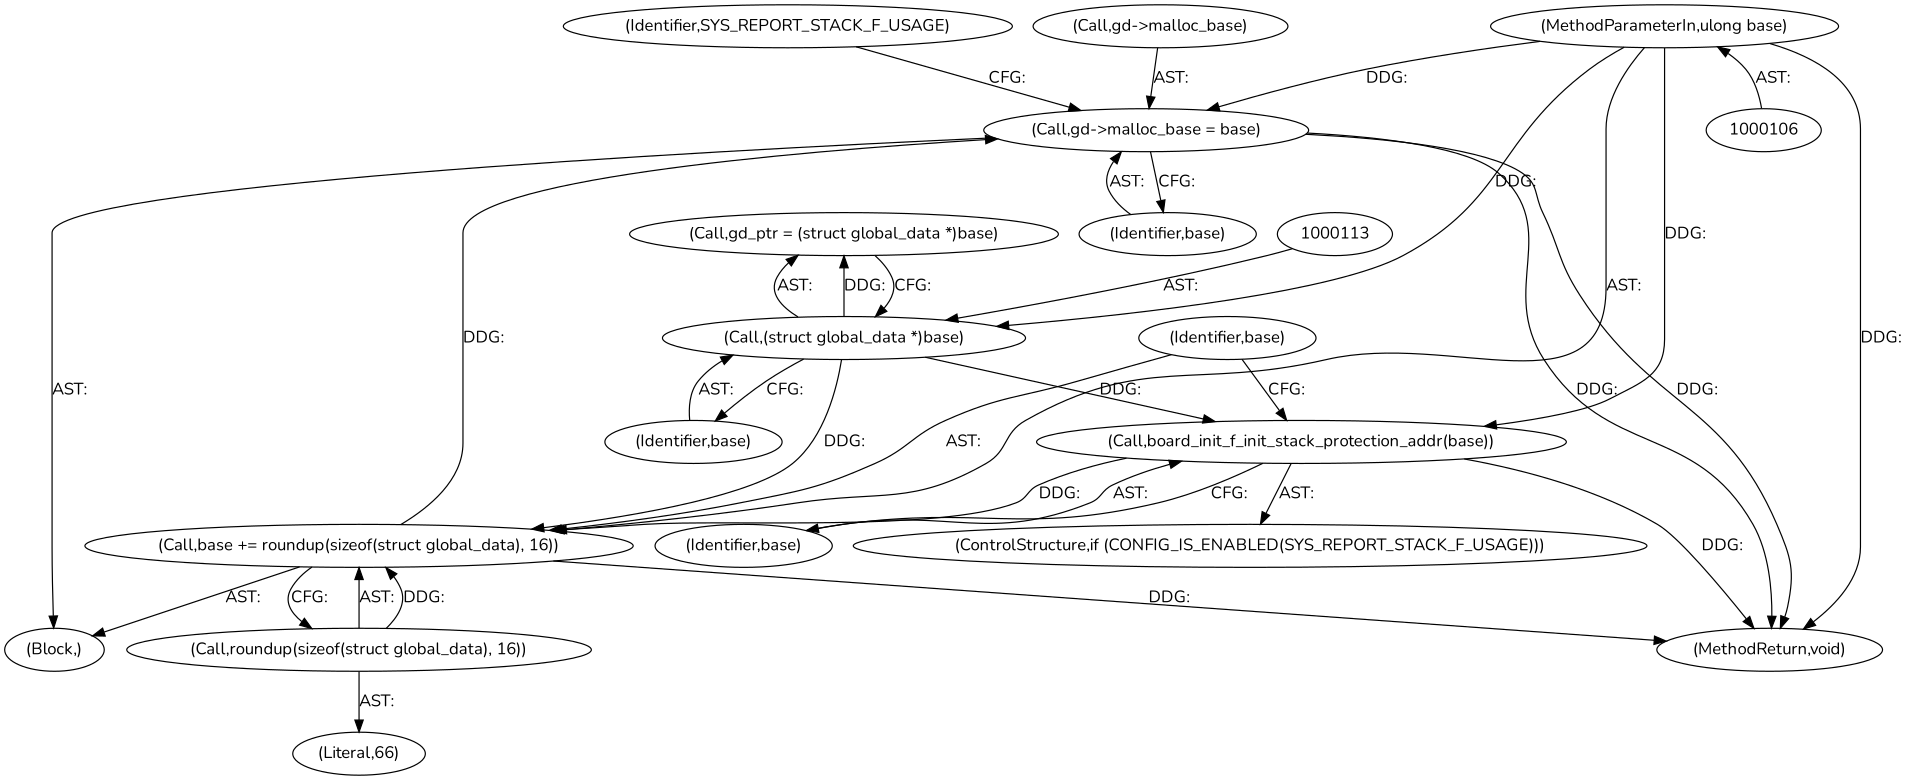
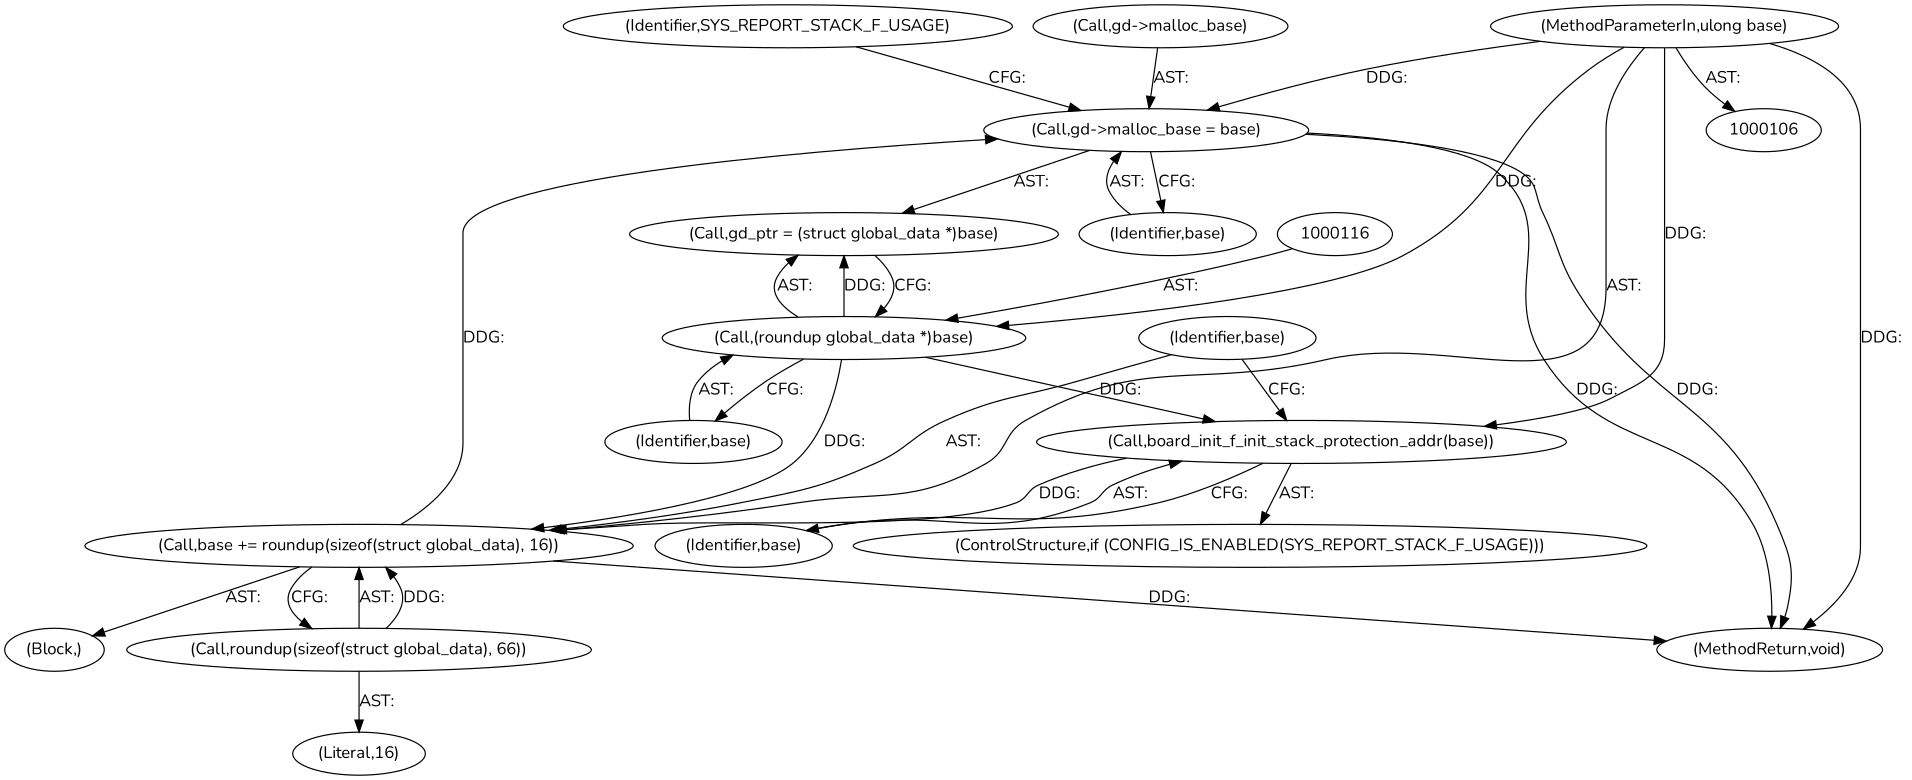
(1751, 77) -> (1698, 79)
(329, 181) -> (1002, 180)
(1335, 234) -> (1335, 234)
(844, 338) -> (844, 338)
(1624, 507) -> none
(359, 650) -> (359, 650)
(359, 754) -> (359, 754)
